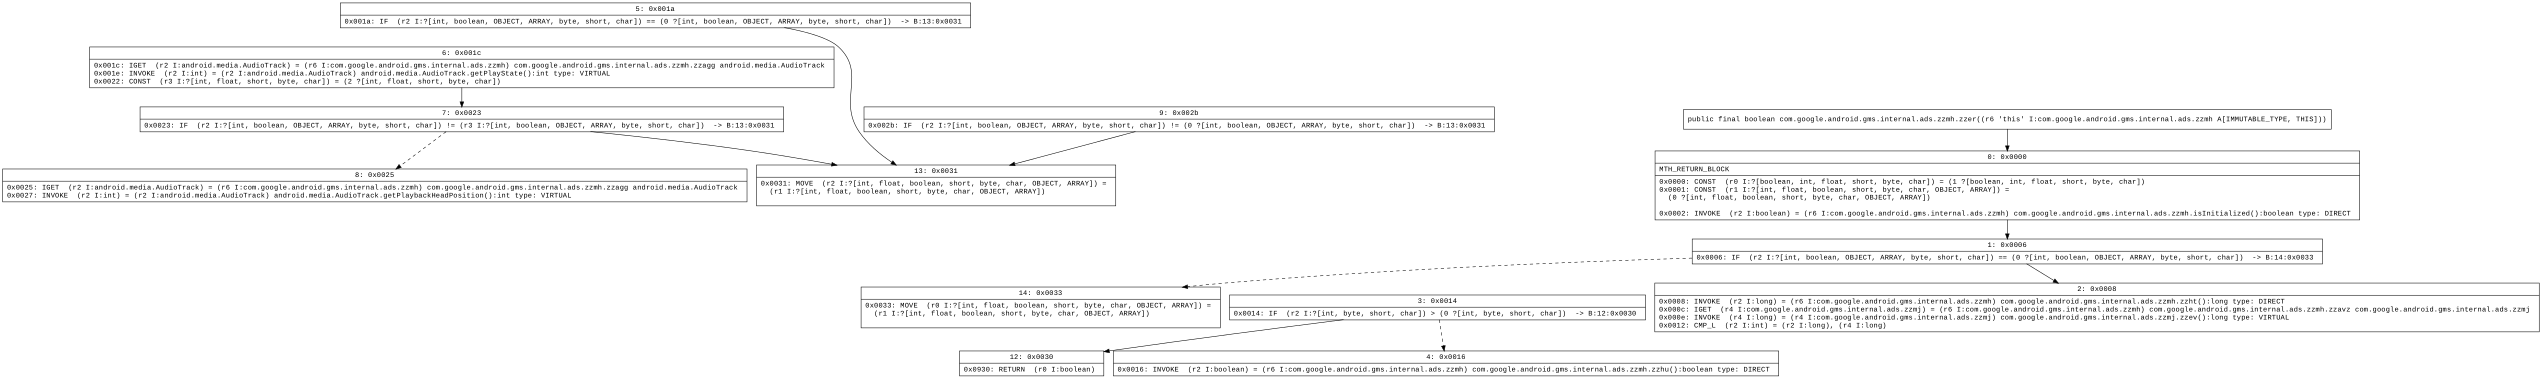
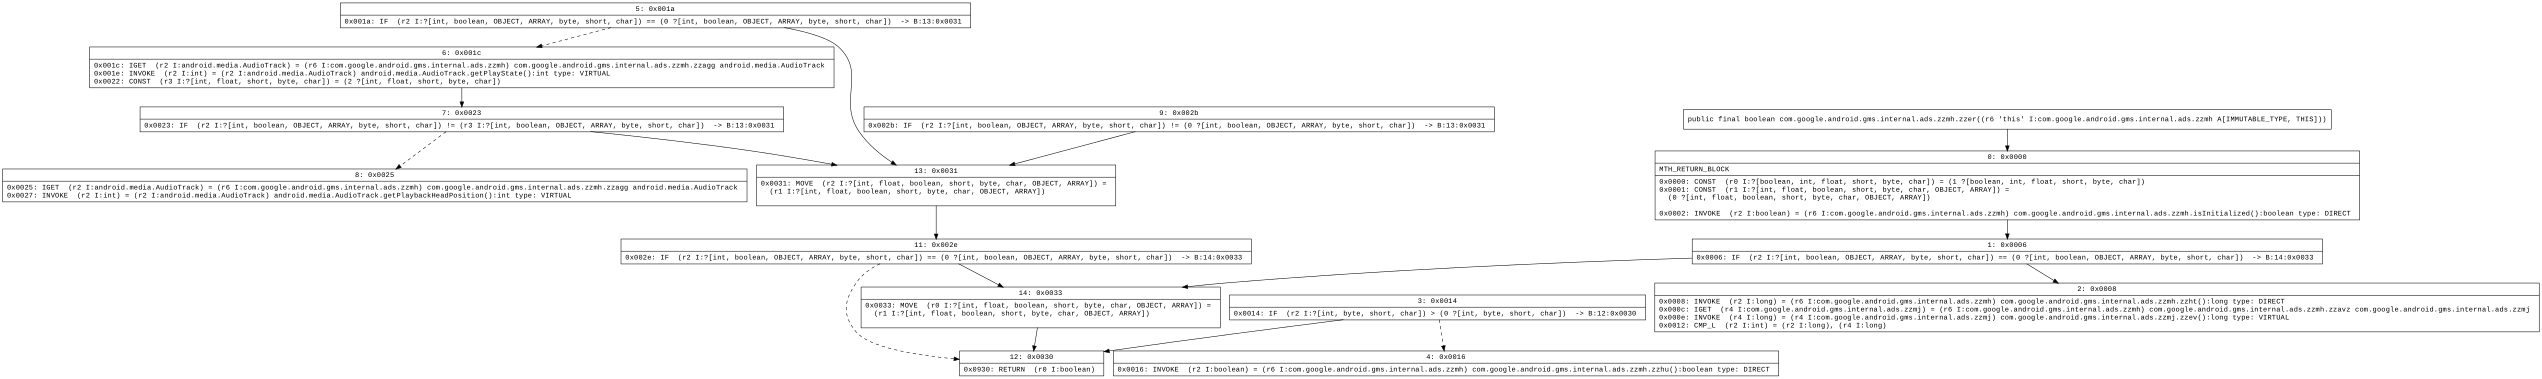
none -> (576, 37)
none -> (936, 251)
(1440, 269) -> (1440, 269)
none -> (1036, 337)
